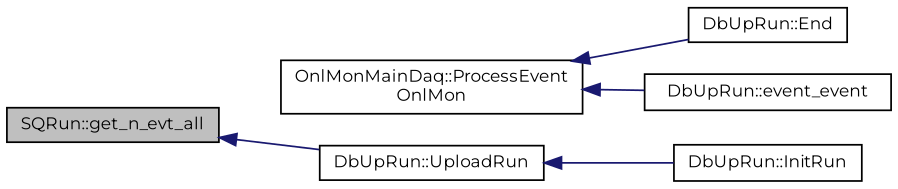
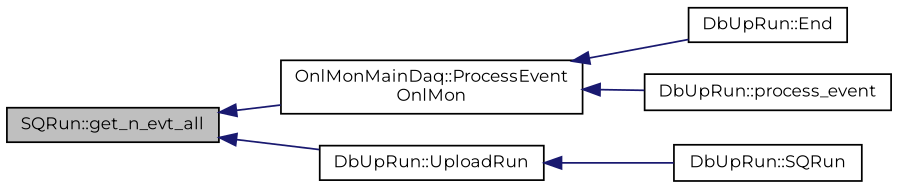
(768, 92) -> (768, 92)
none -> (259, 108)
(768, 163) -> (768, 163)
